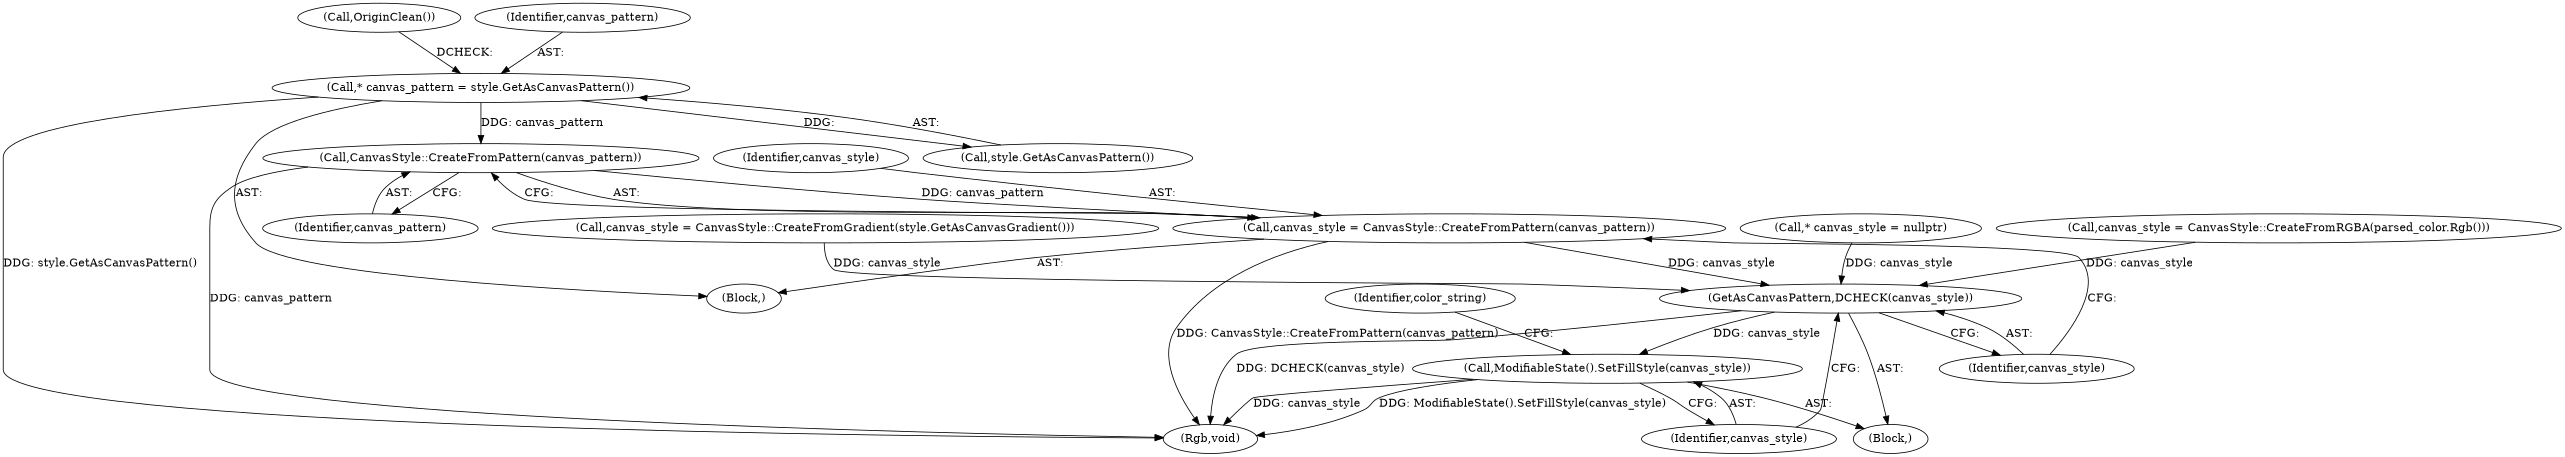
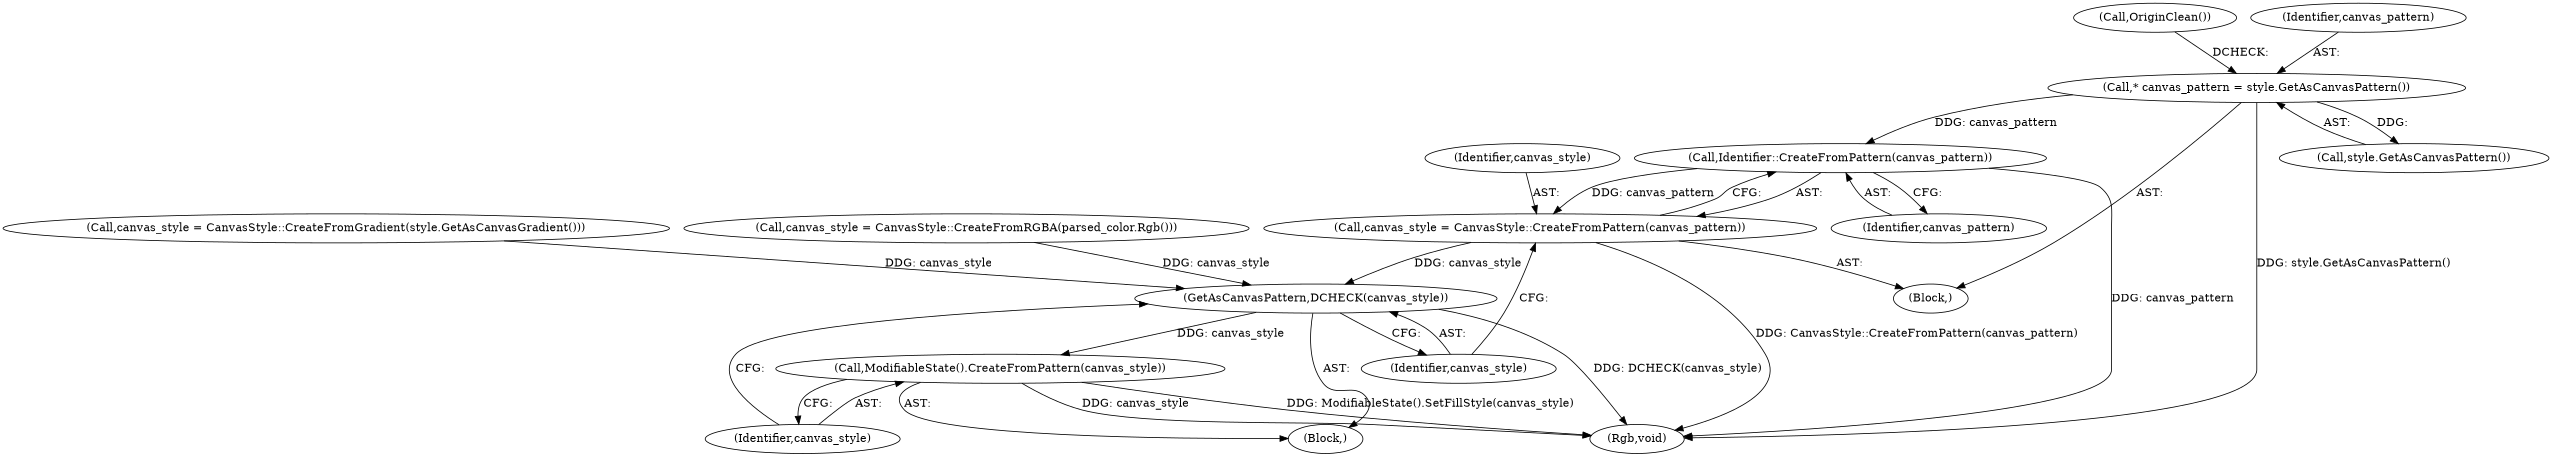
(481, 158) -> (1840, 158)
(1861, 228) -> none
(1420, 299) -> none
(1607, 369) -> (1000, 369)
